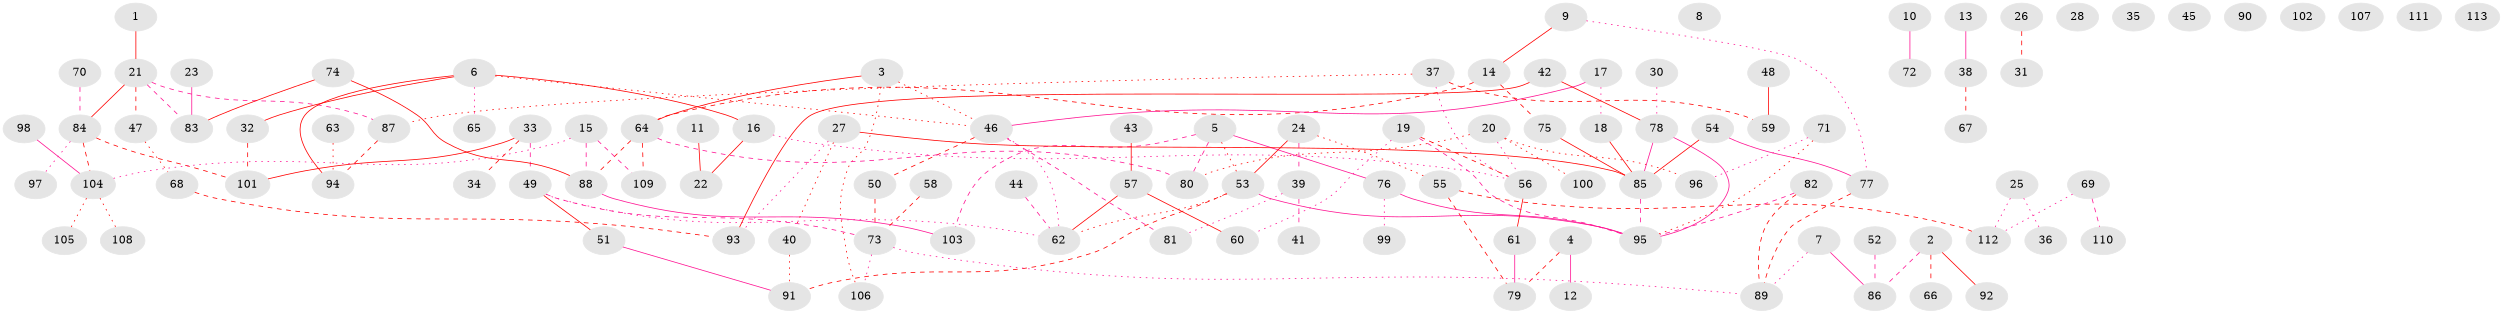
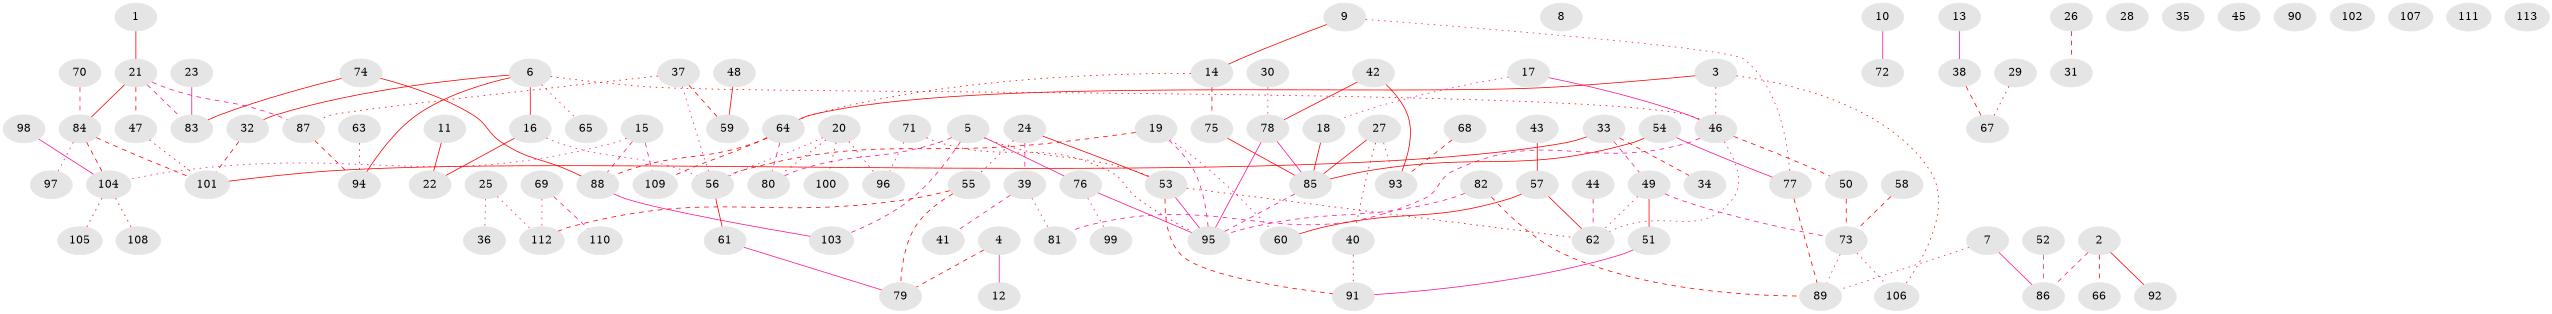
none -> (2016, 73)
(1066, 101) -> (993, 83)
(153, 152) -> (171, 157)
